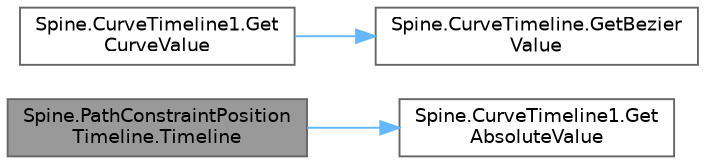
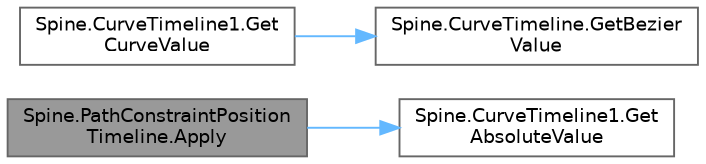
(157, 128) -> (157, 128)
